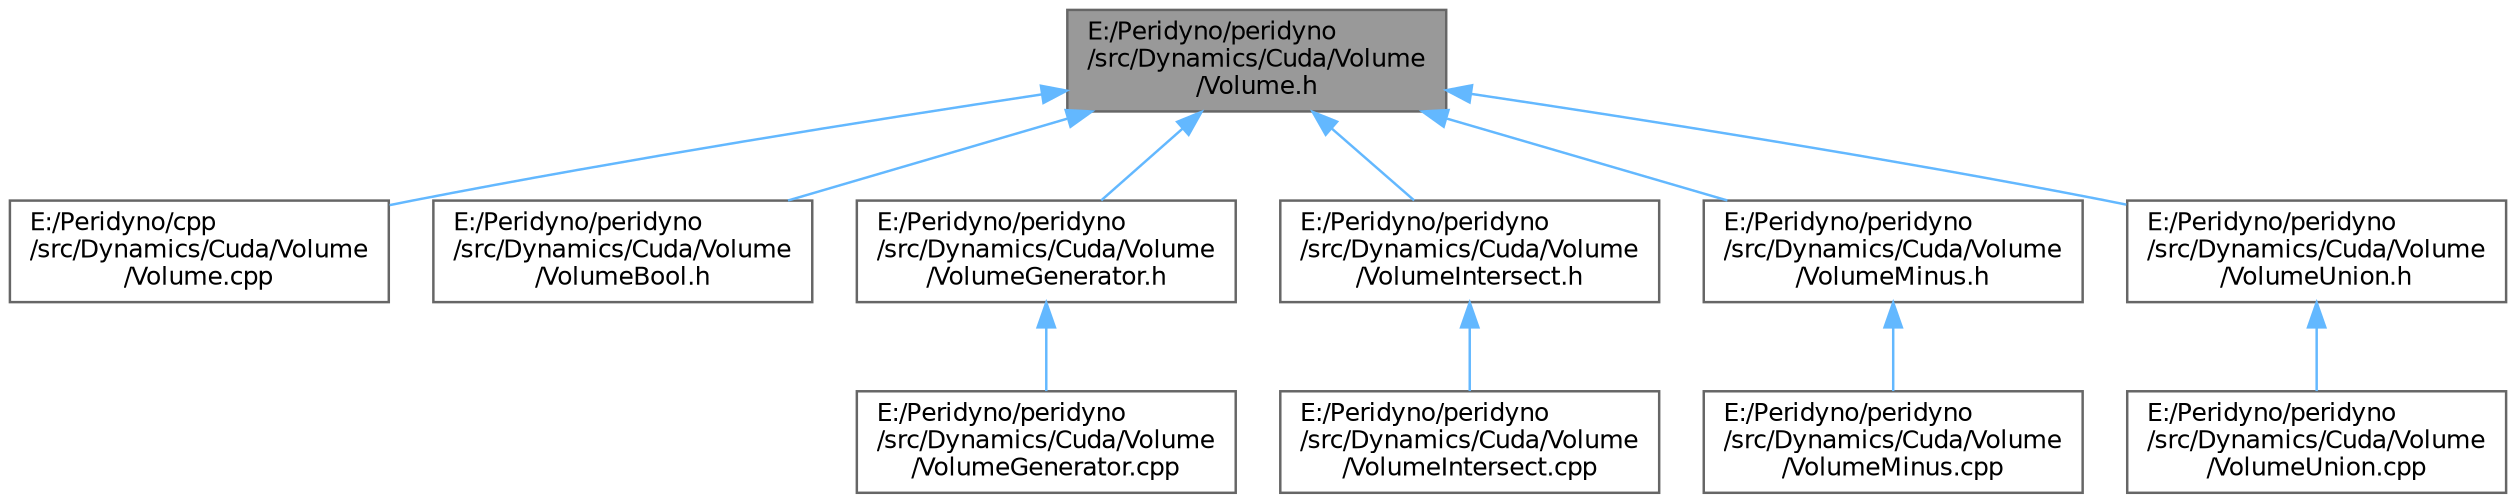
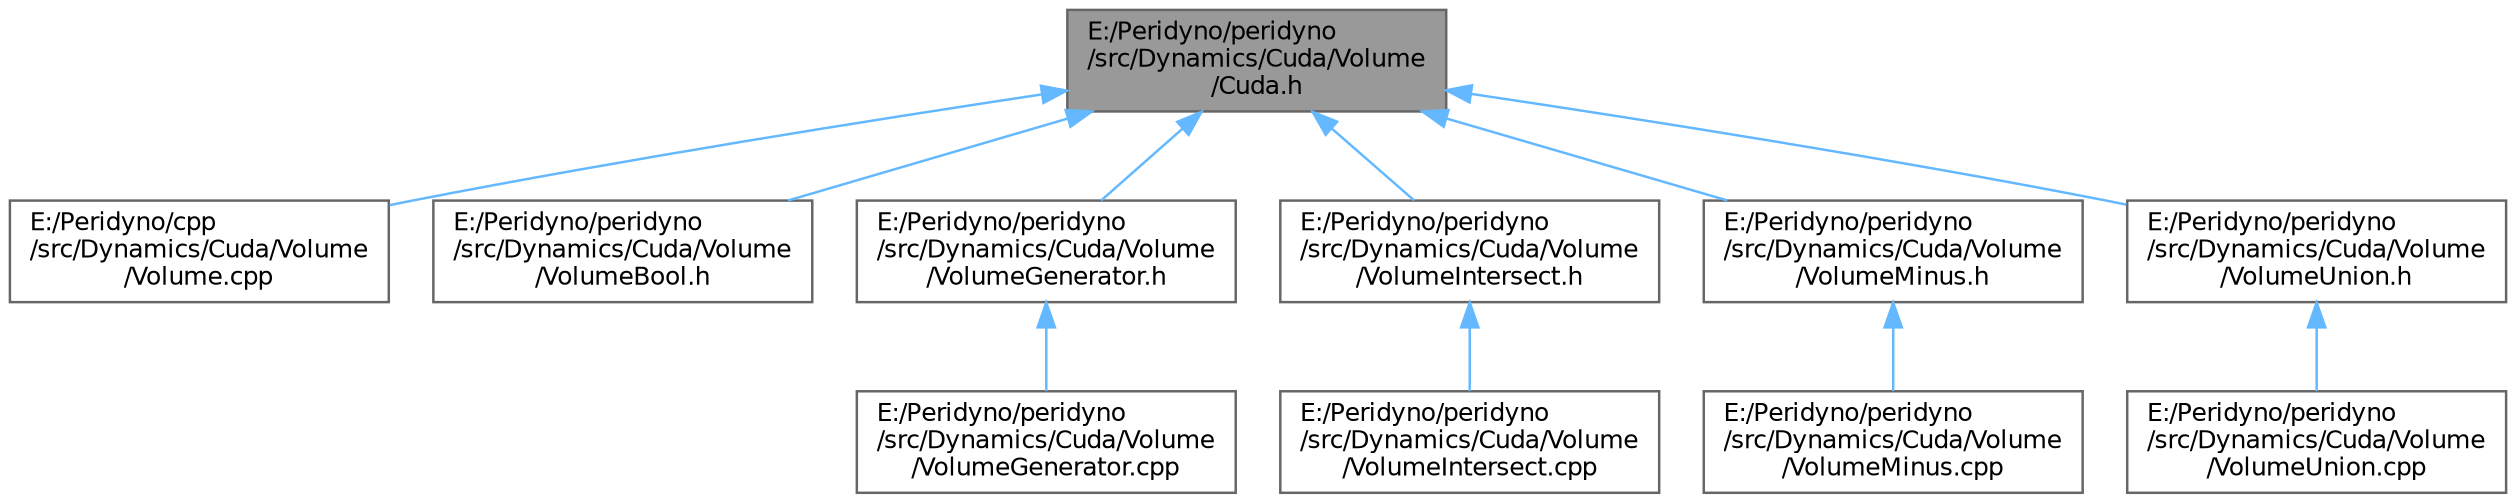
(1257, 61) -> (1257, 61)
